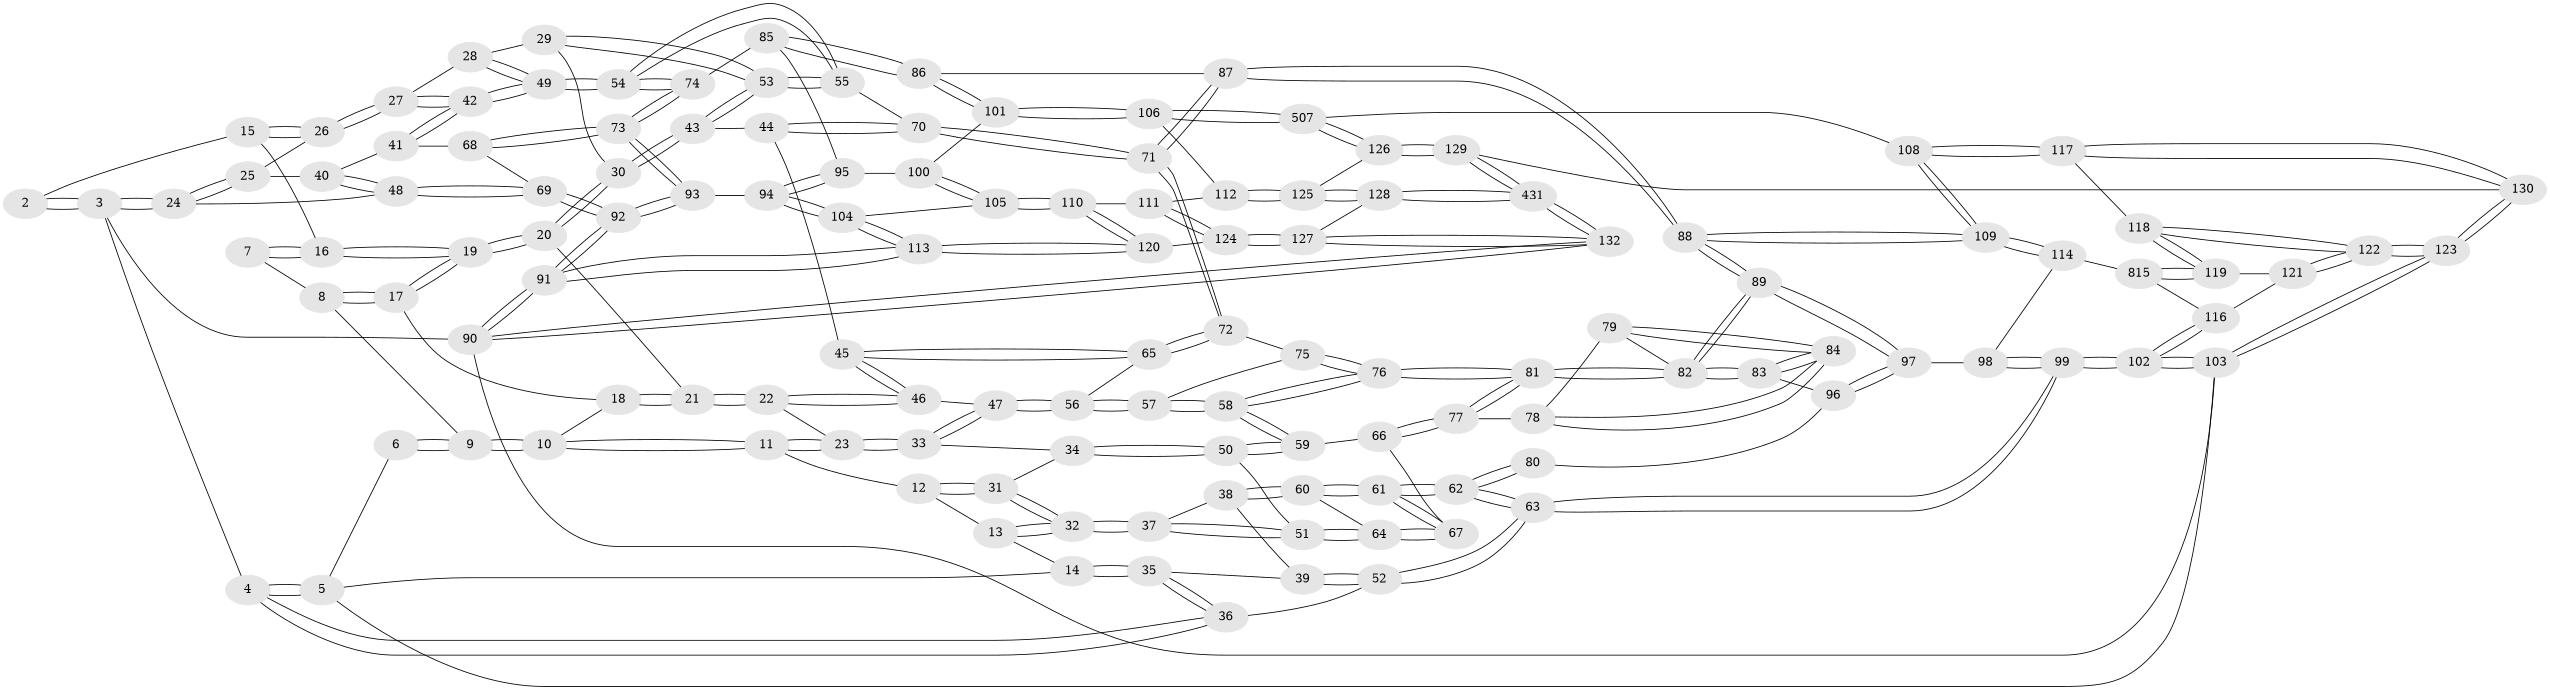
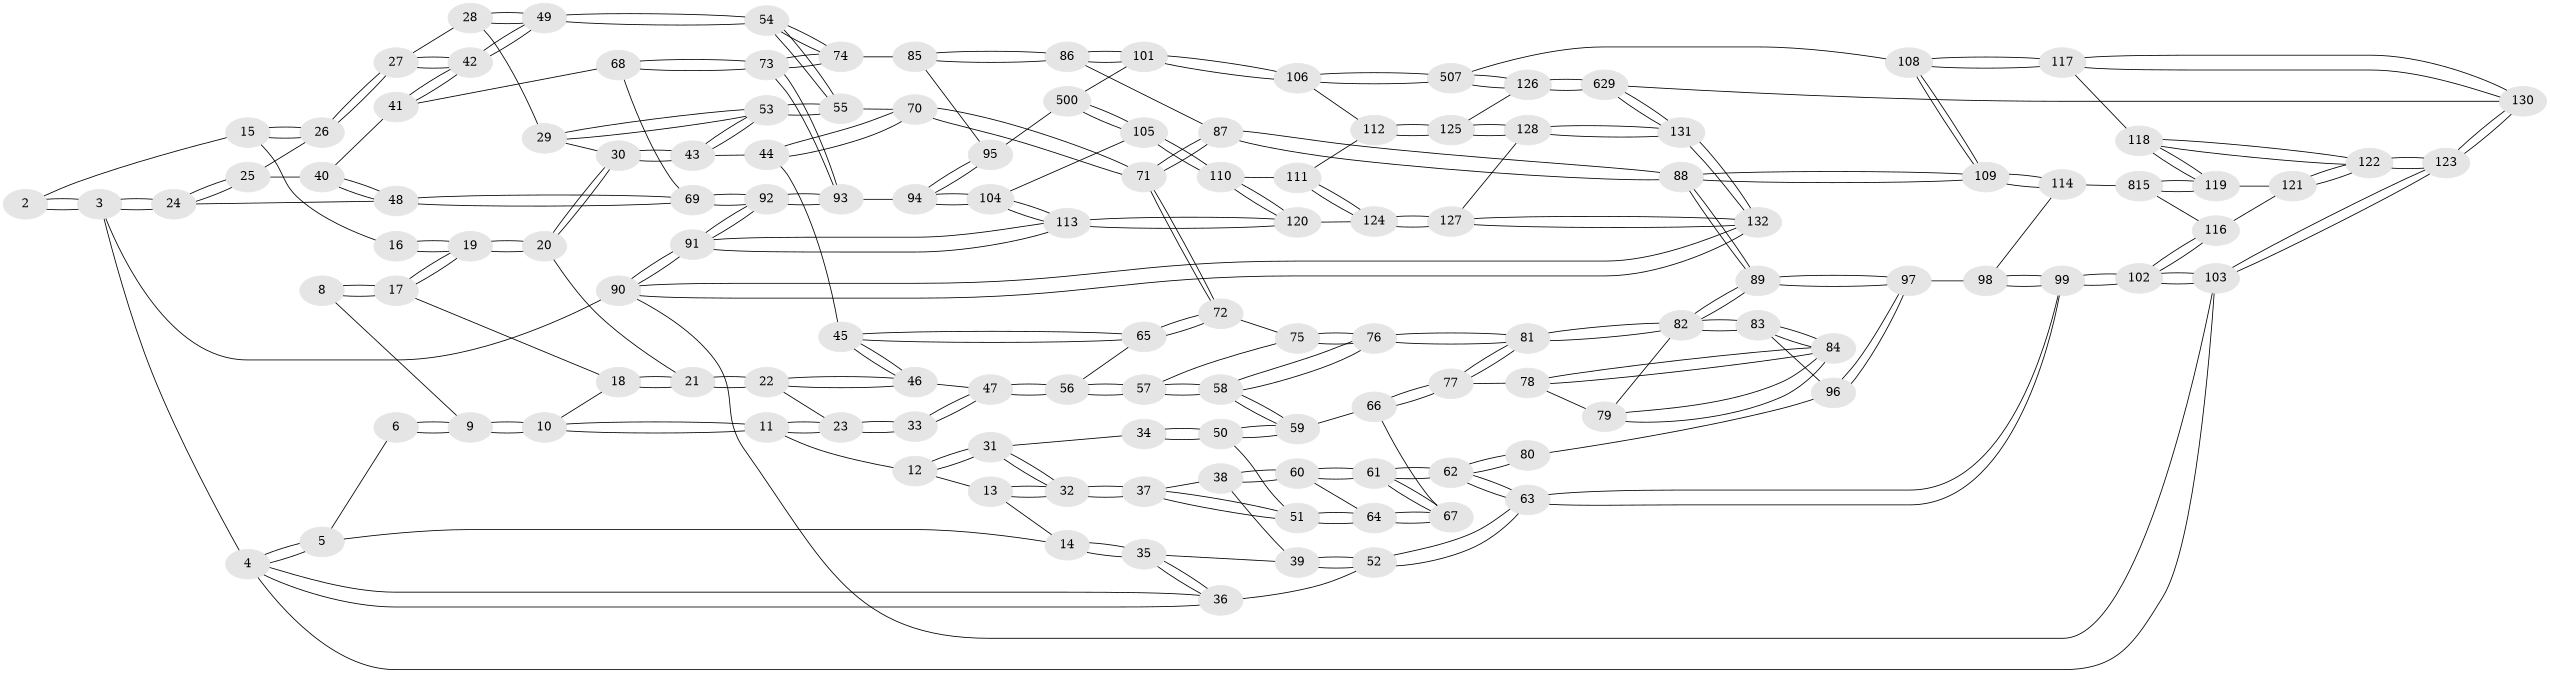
(1456, 150) -> (1605, 85)
(919, 173) -> (1067, 101)
(1533, 196) -> (1681, 133)
(248, 252) -> none
(996, 448) -> none
(1383, 686) -> (1364, 670)
